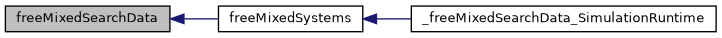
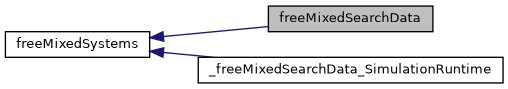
(201, 19) -> (216, 32)
